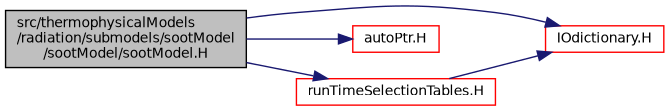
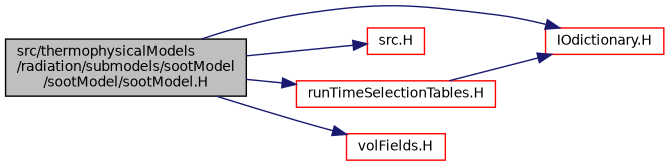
(396, 39) -> (396, 41)
none -> (396, 147)
